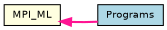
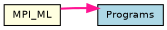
(84, 22) -> (74, 8)
